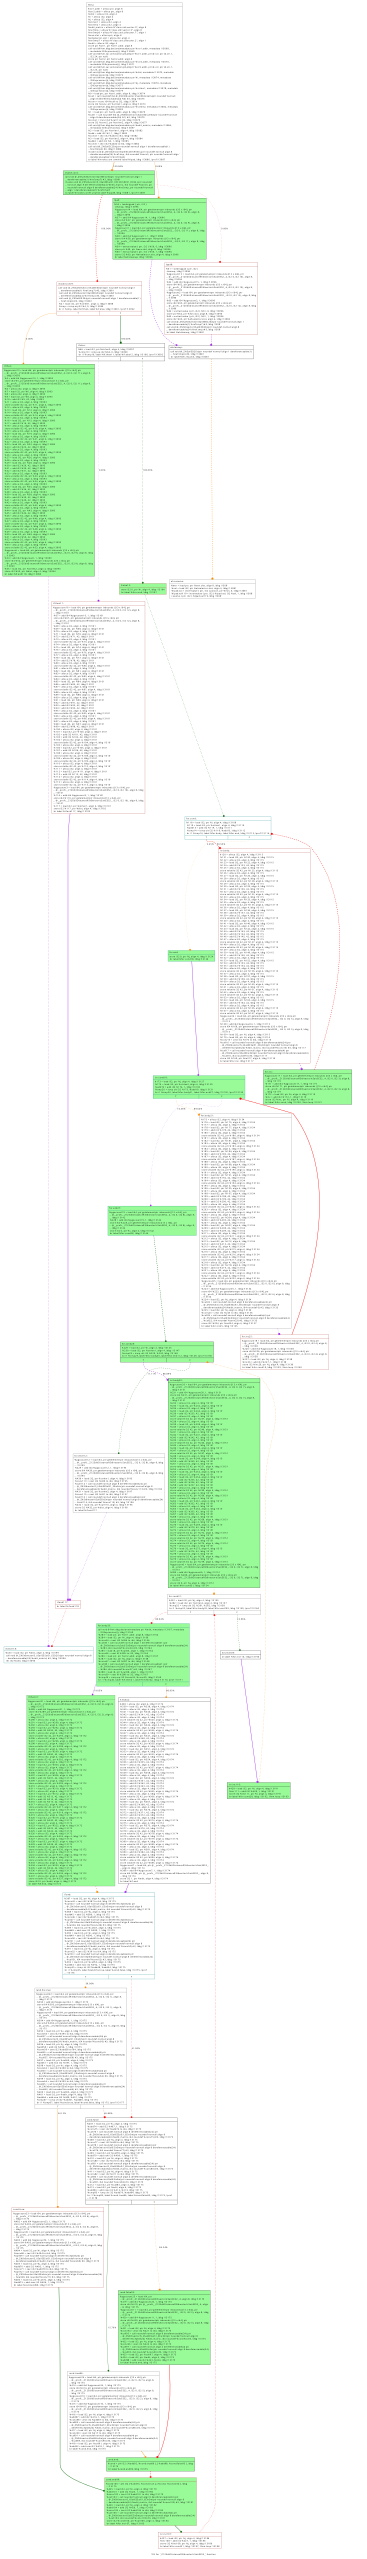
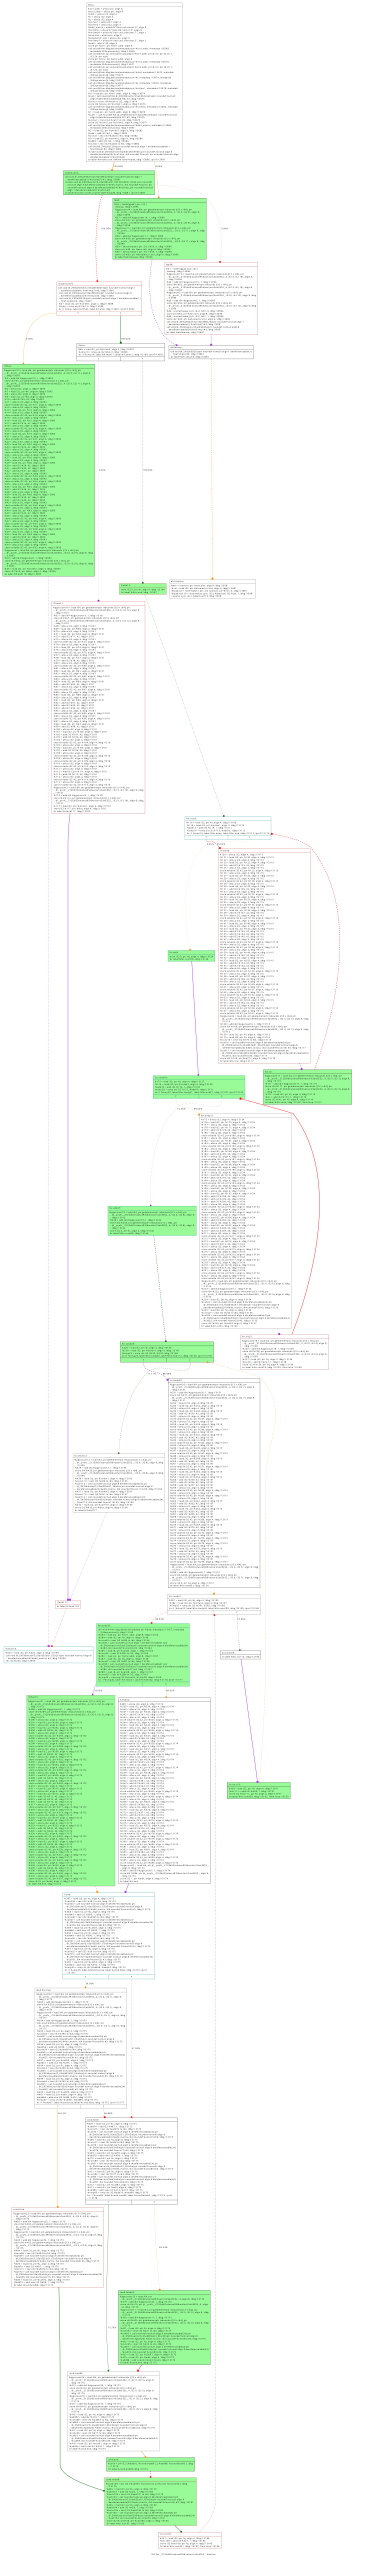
(214, 1483) -> (214, 1483)
(169, 2411) -> (140, 2367)
